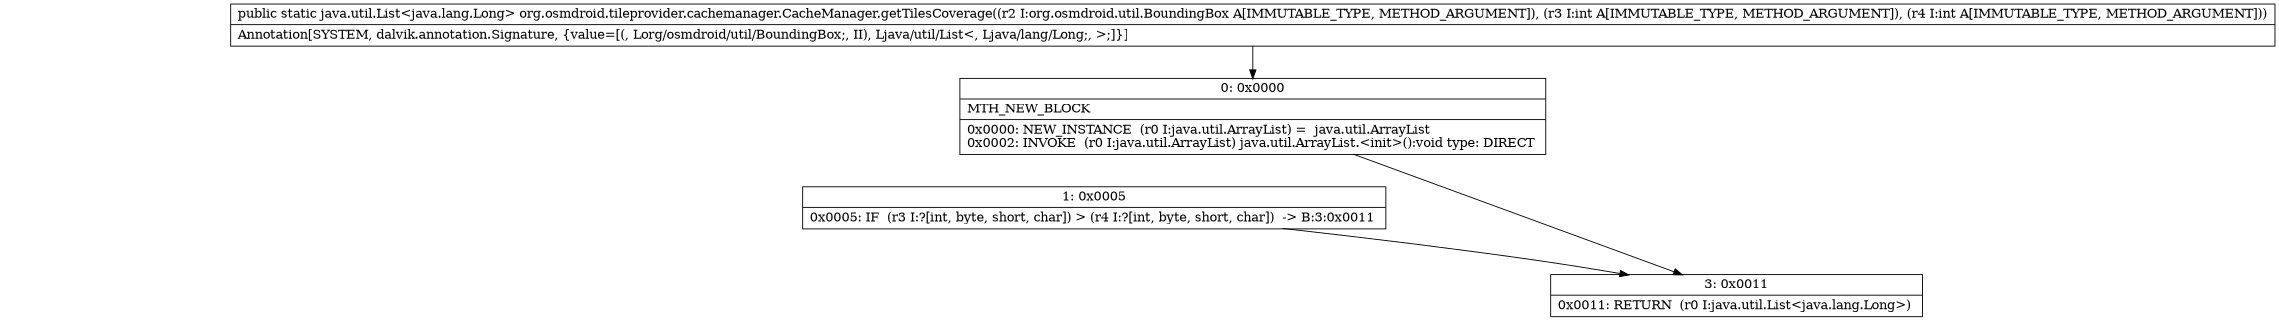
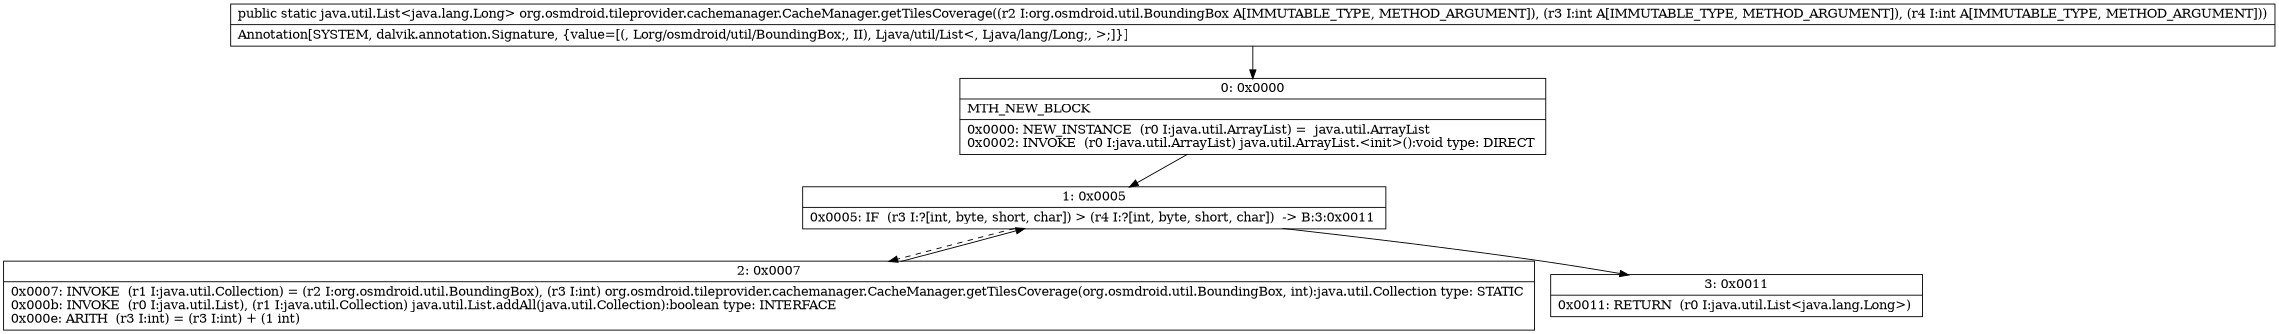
(1514, 213) -> (1162, 168)
none -> (769, 296)
